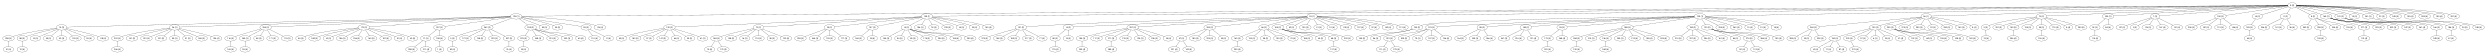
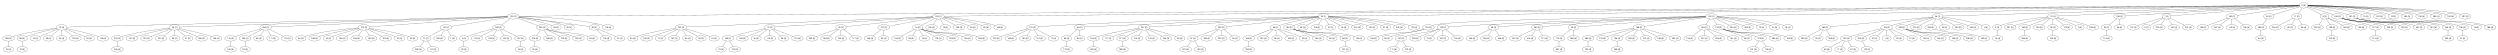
(439, 44) -> (449, 33)
